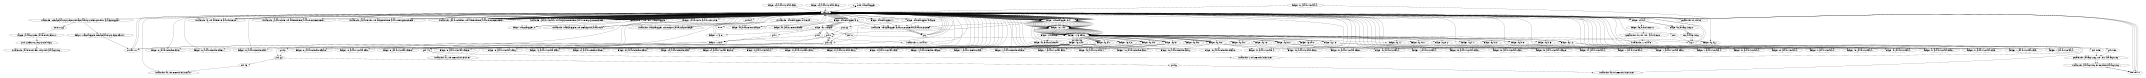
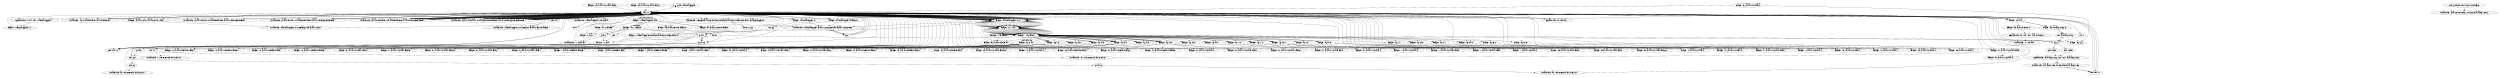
none -> (604, 28)
(37, 35) -> none
(1580, 47) -> (2004, 54)
